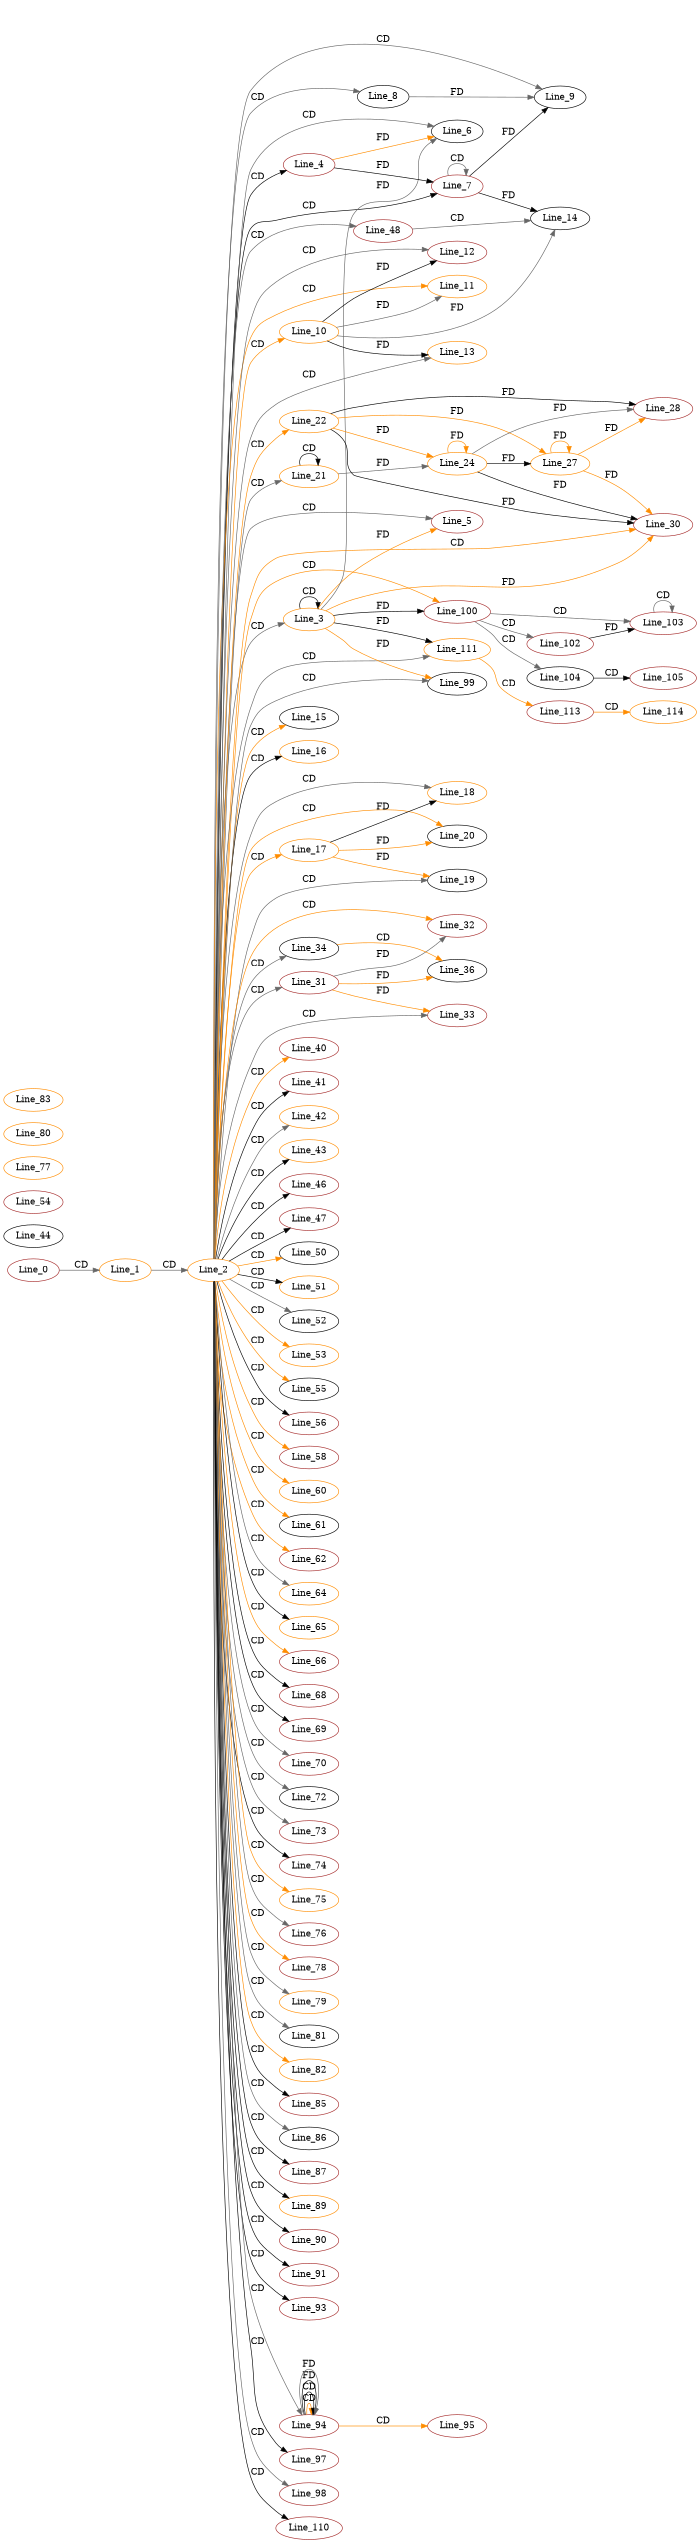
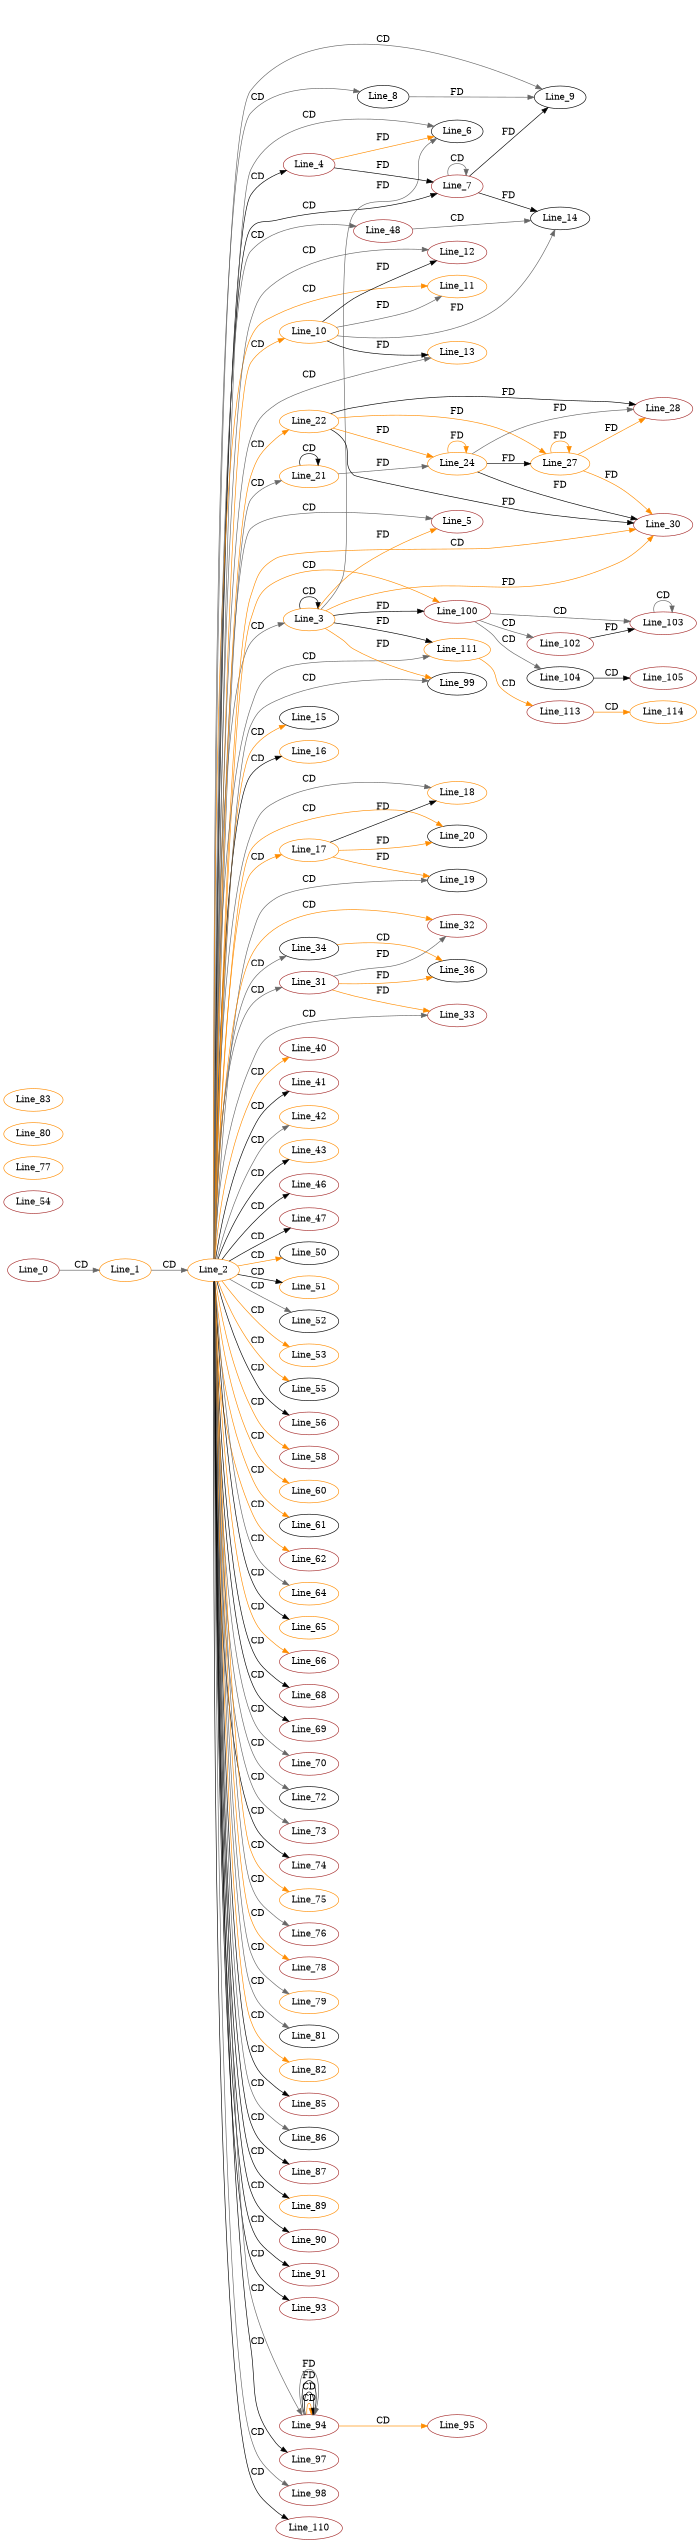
(33, 1236) -> none
